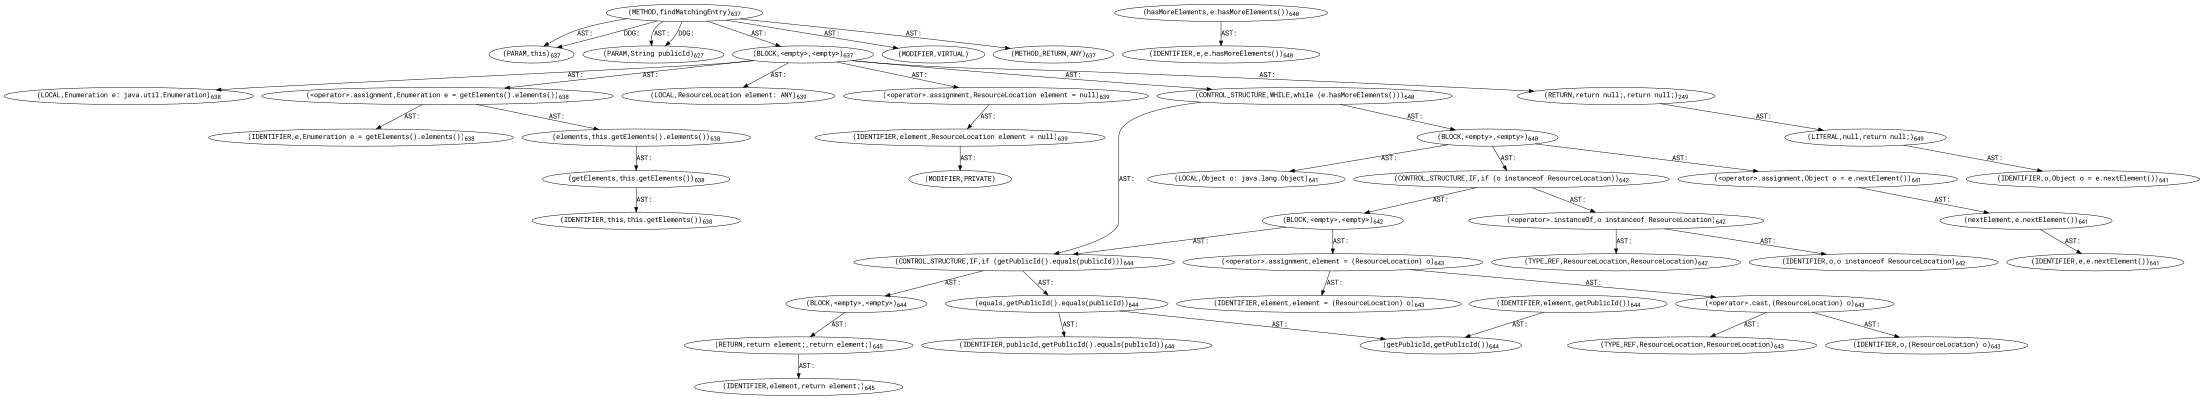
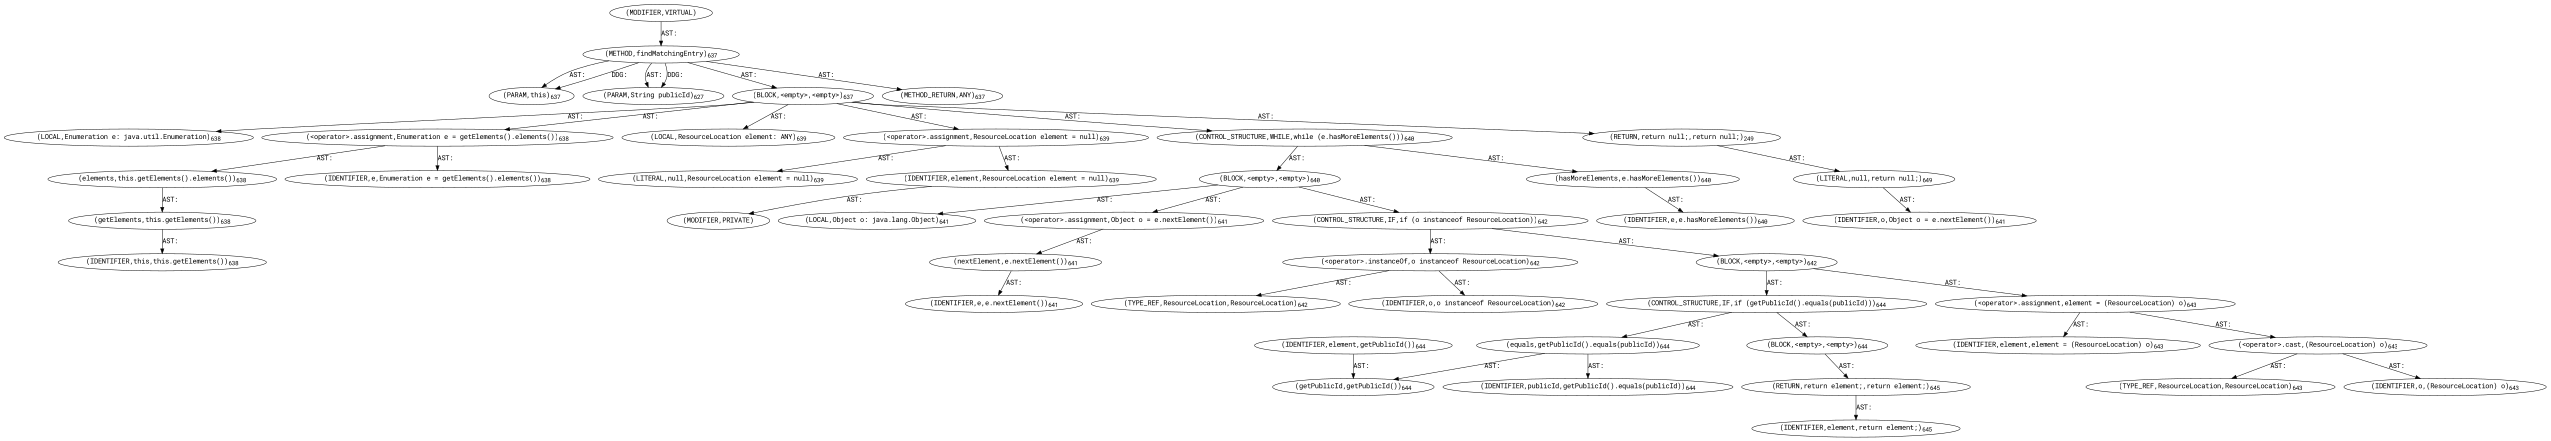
(810, 34) -> (661, 31)
(1119, 167) -> (1468, 158)
none -> (728, 179)
